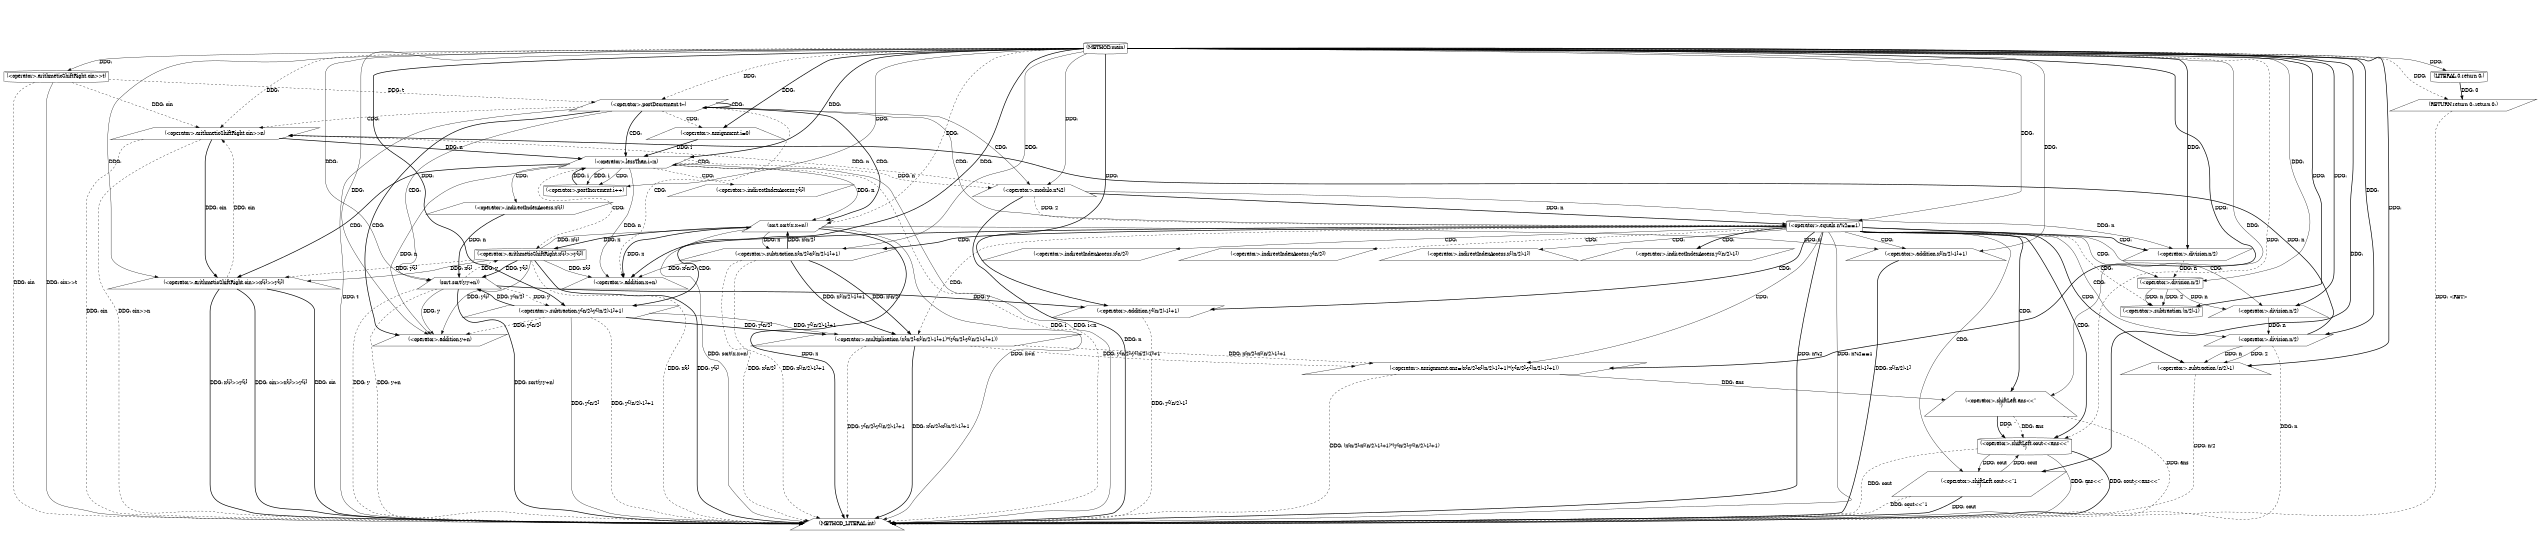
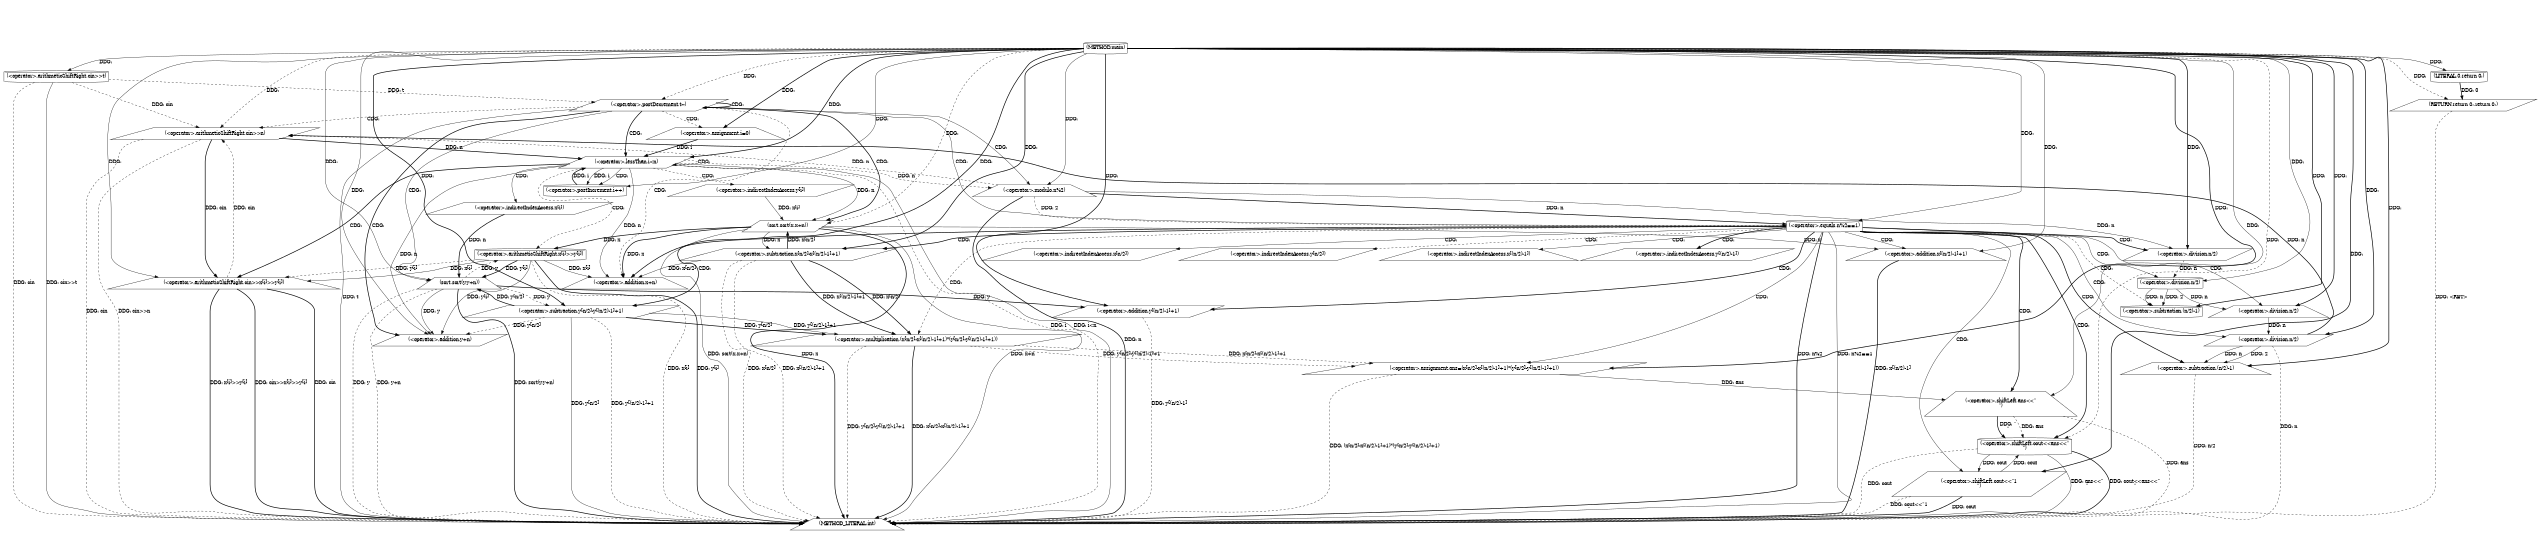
(999, 172) -> (999, 172)
(626, 233) -> (773, 207)
